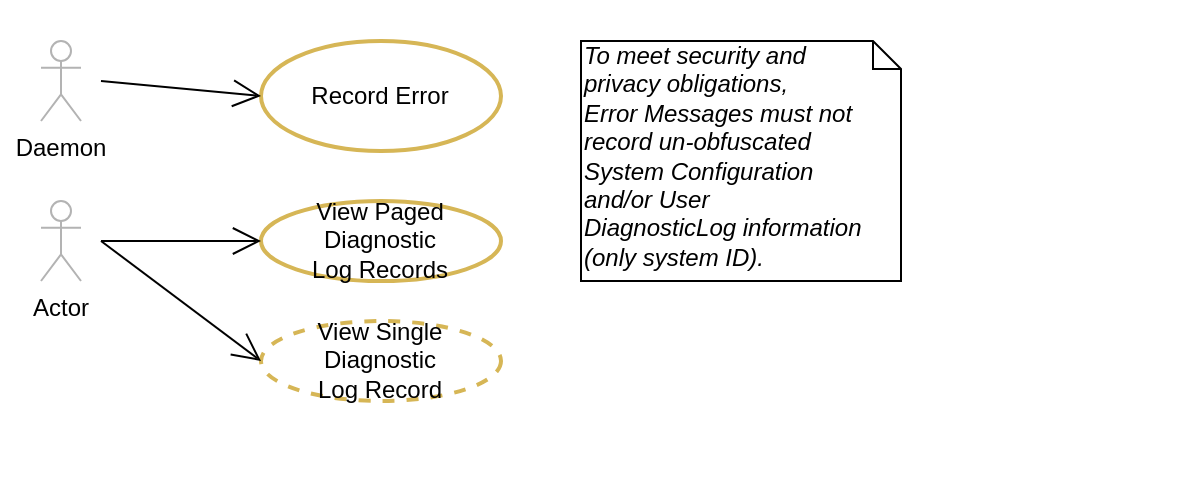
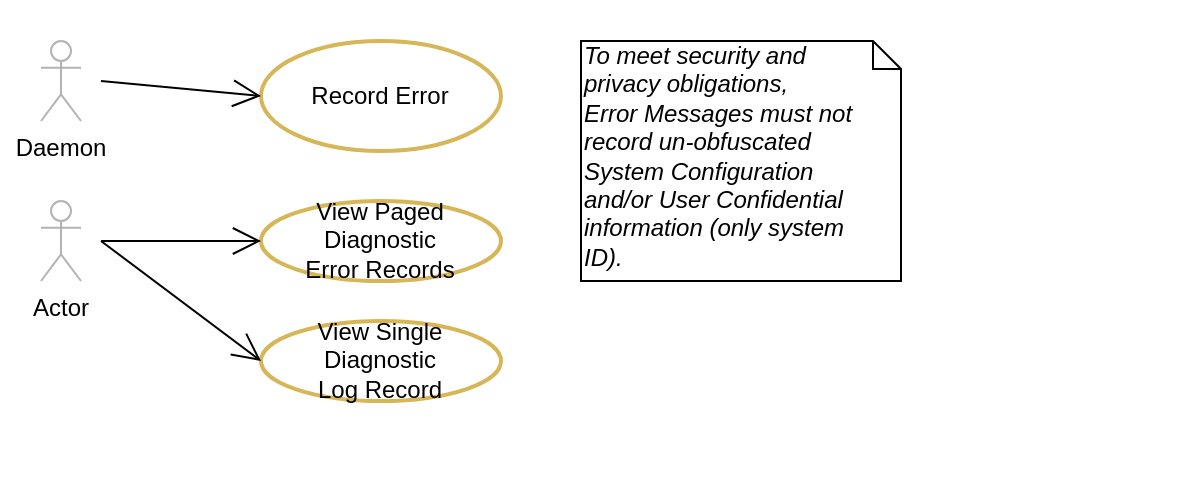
(727, 158) -> (727, 158)
(381, 241) -> (381, 241)
(381, 361) -> (381, 361)
